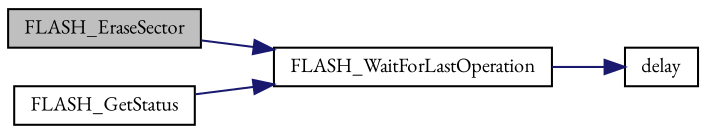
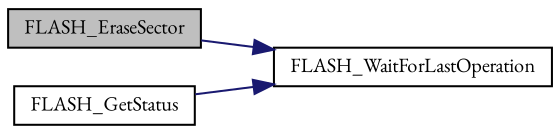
(662, 67) -> none
